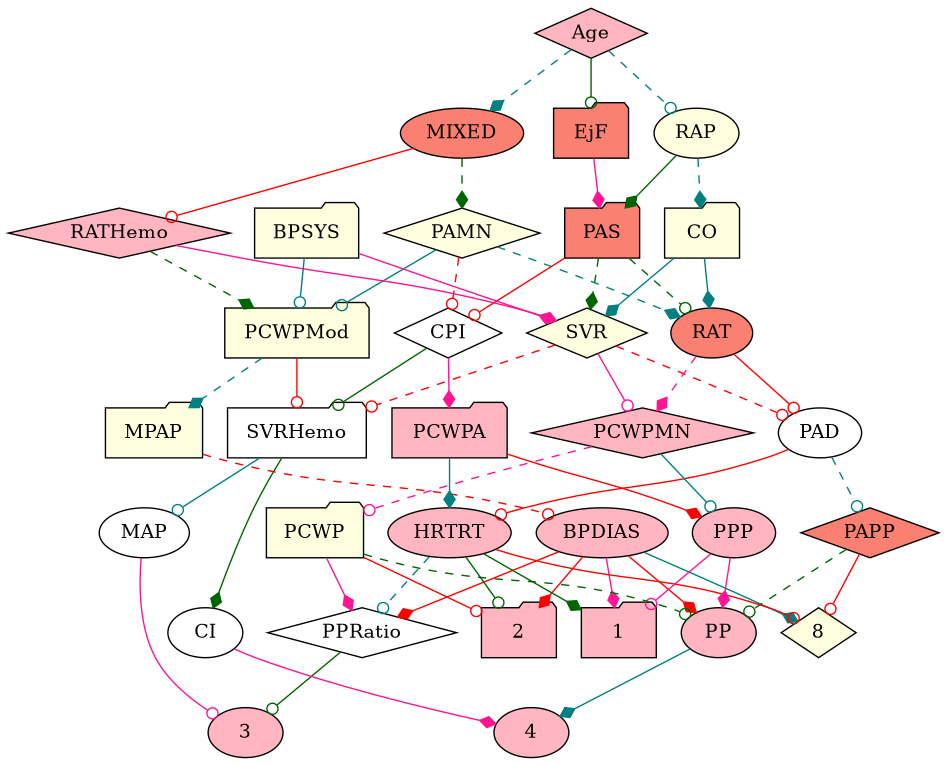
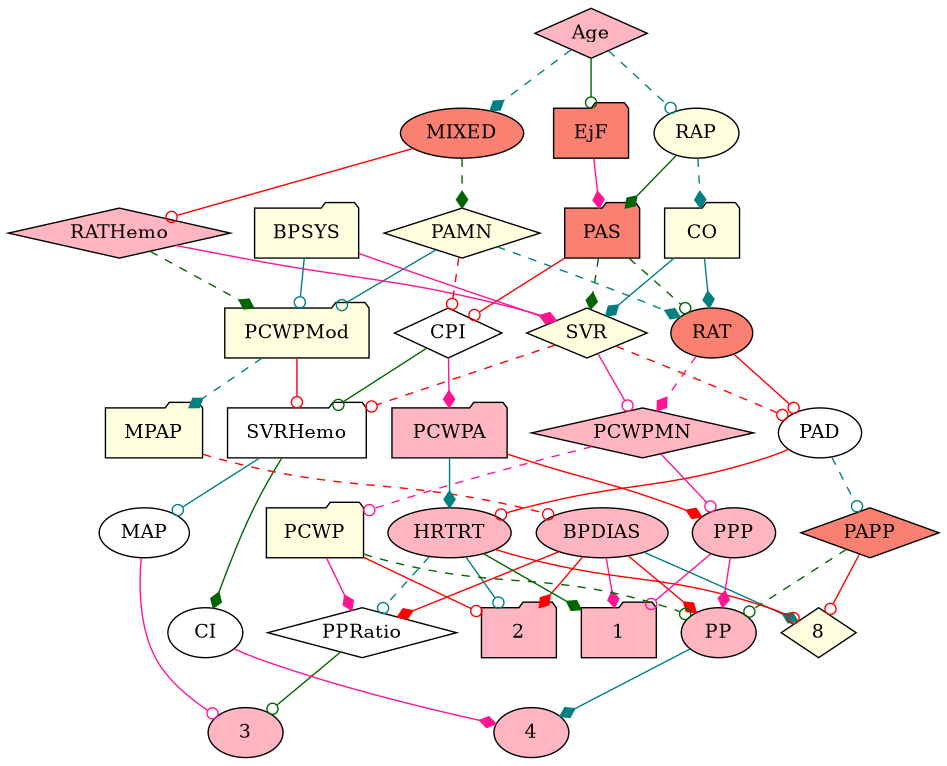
(677, 471) -> (677, 471)
(473, 567) -> (473, 567)
